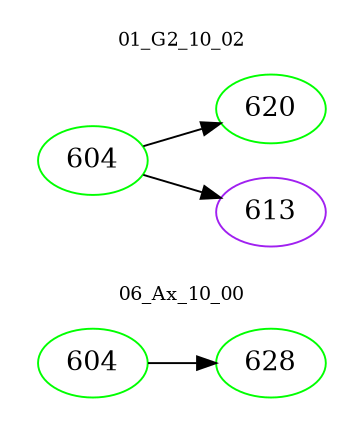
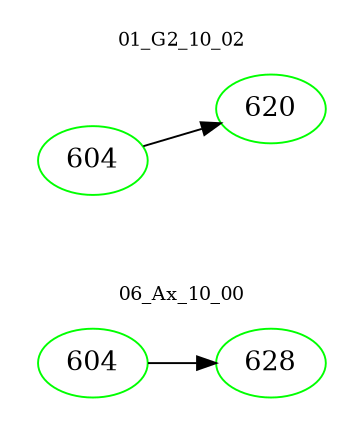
(271, 212) -> none
